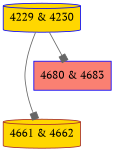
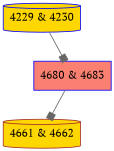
(25, 72) -> (59, 101)
